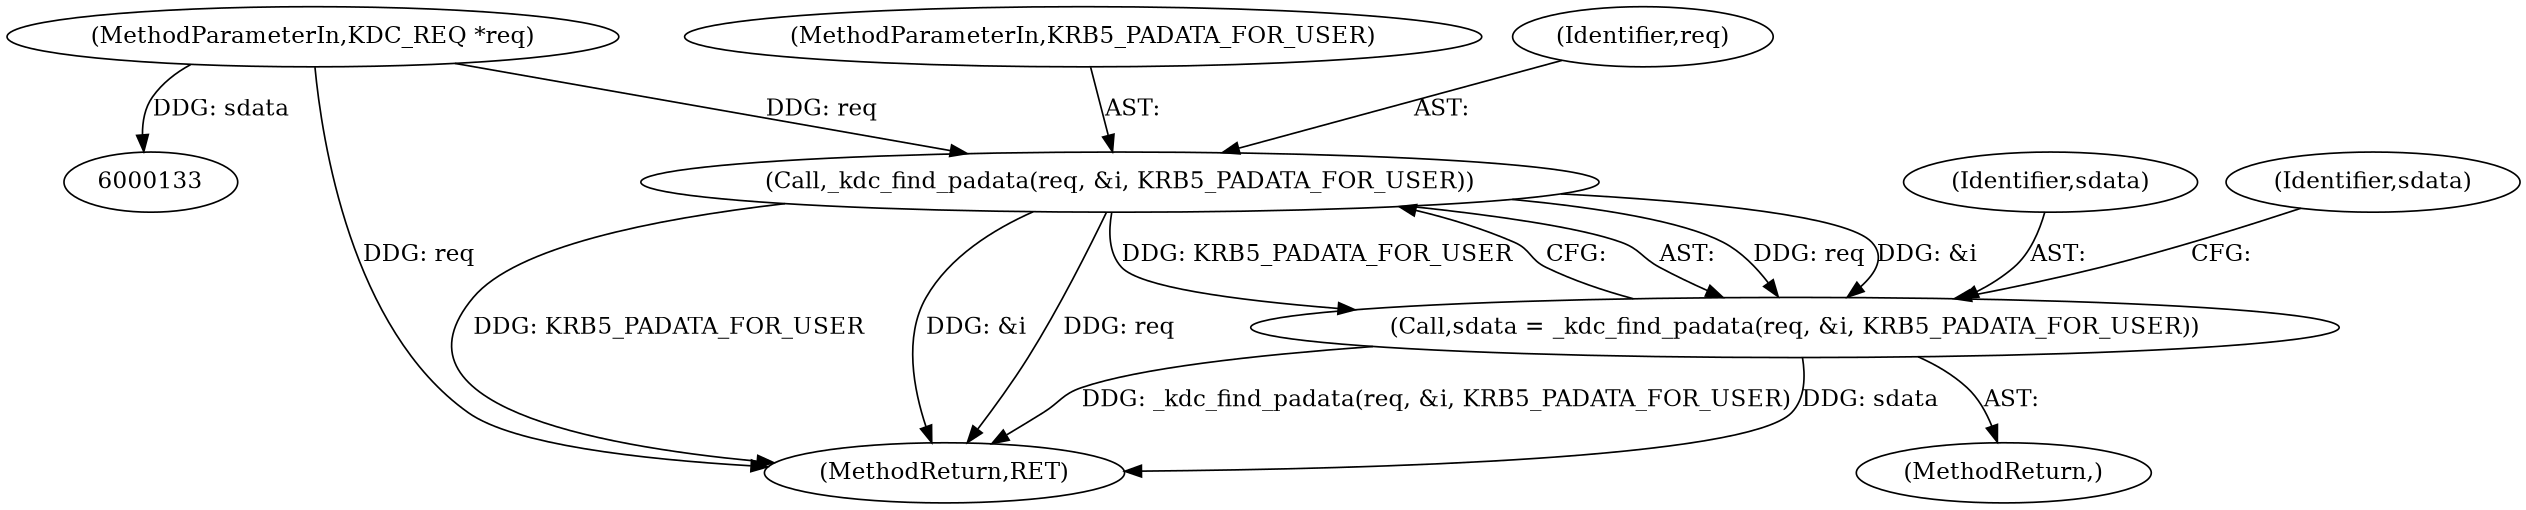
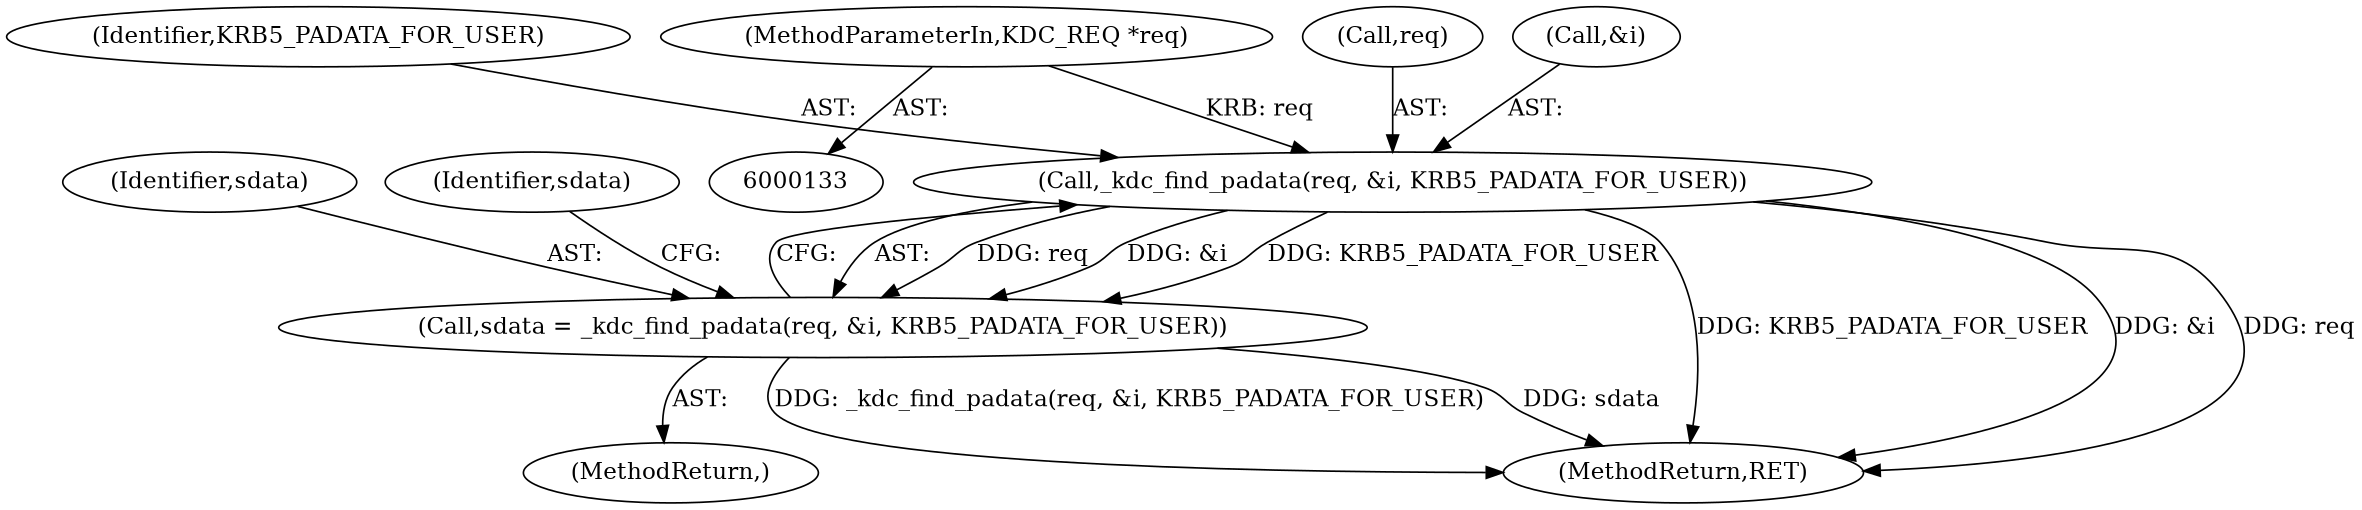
(1083, 37) -> (318, 37)
none -> (1597, 37)
(1643, 37) -> (1393, 37)
(221, 109) -> (925, 109)
(822, 109) -> (1260, 109)
(431, 380) -> none
